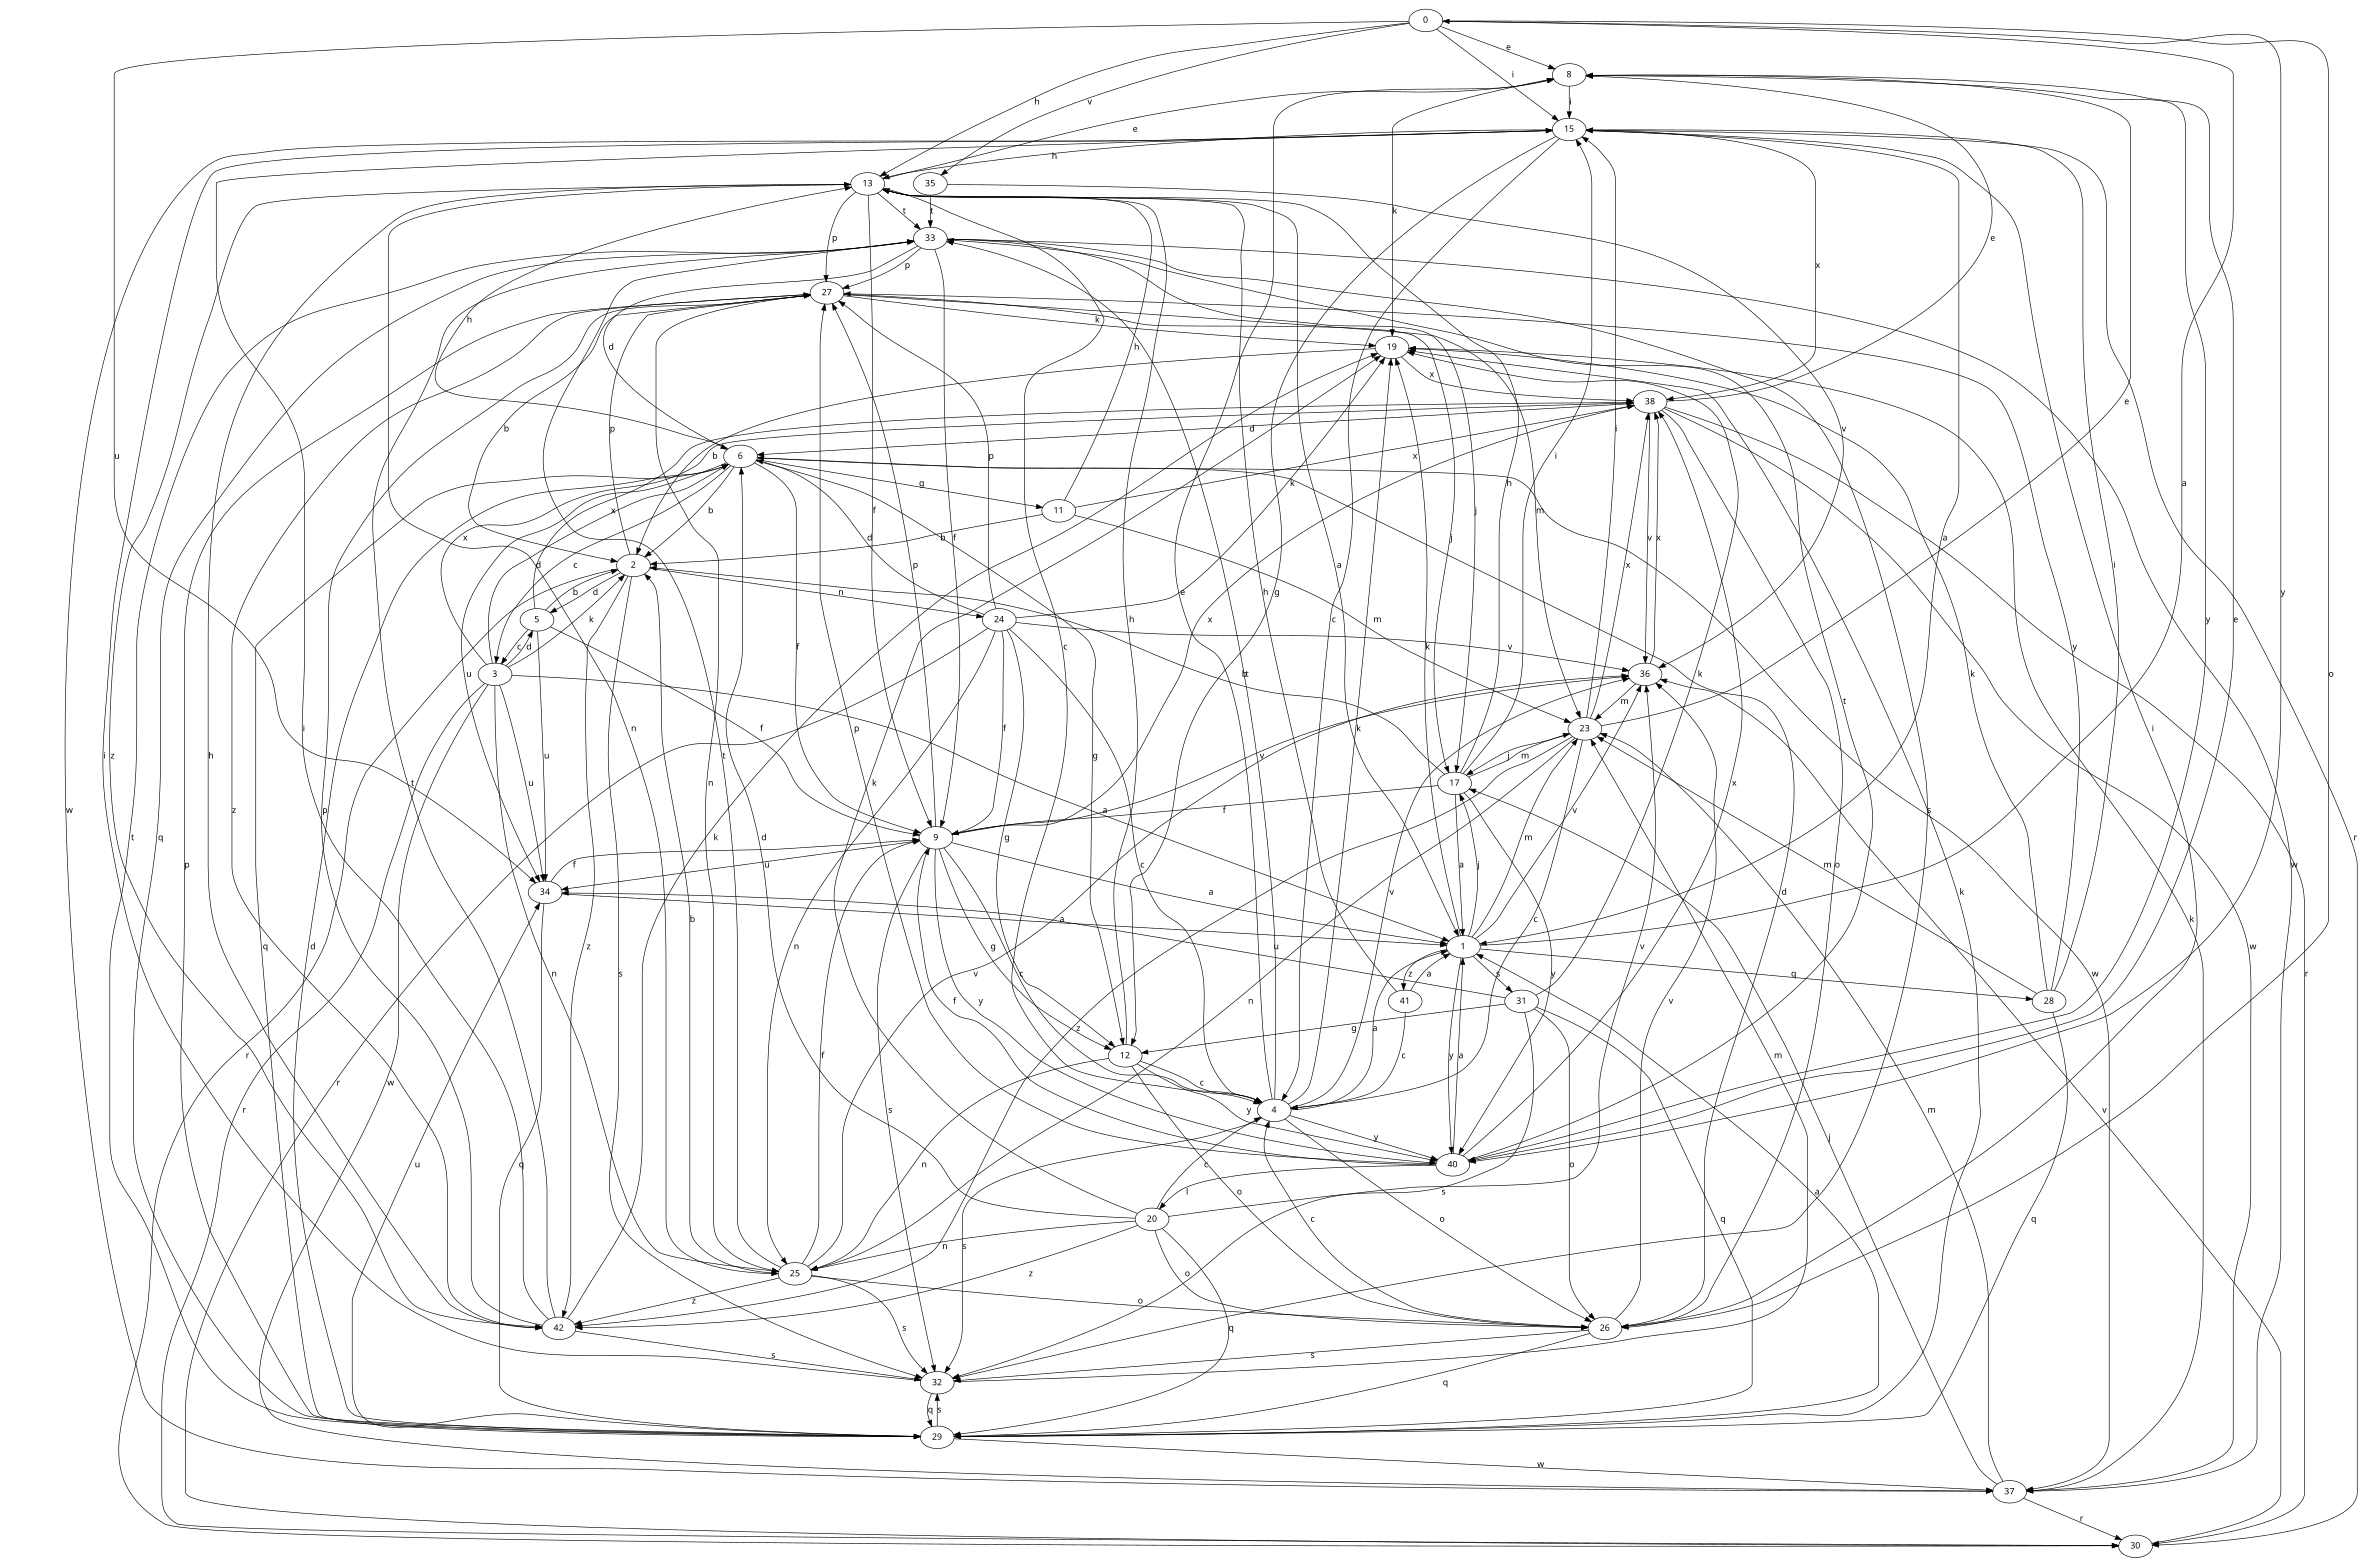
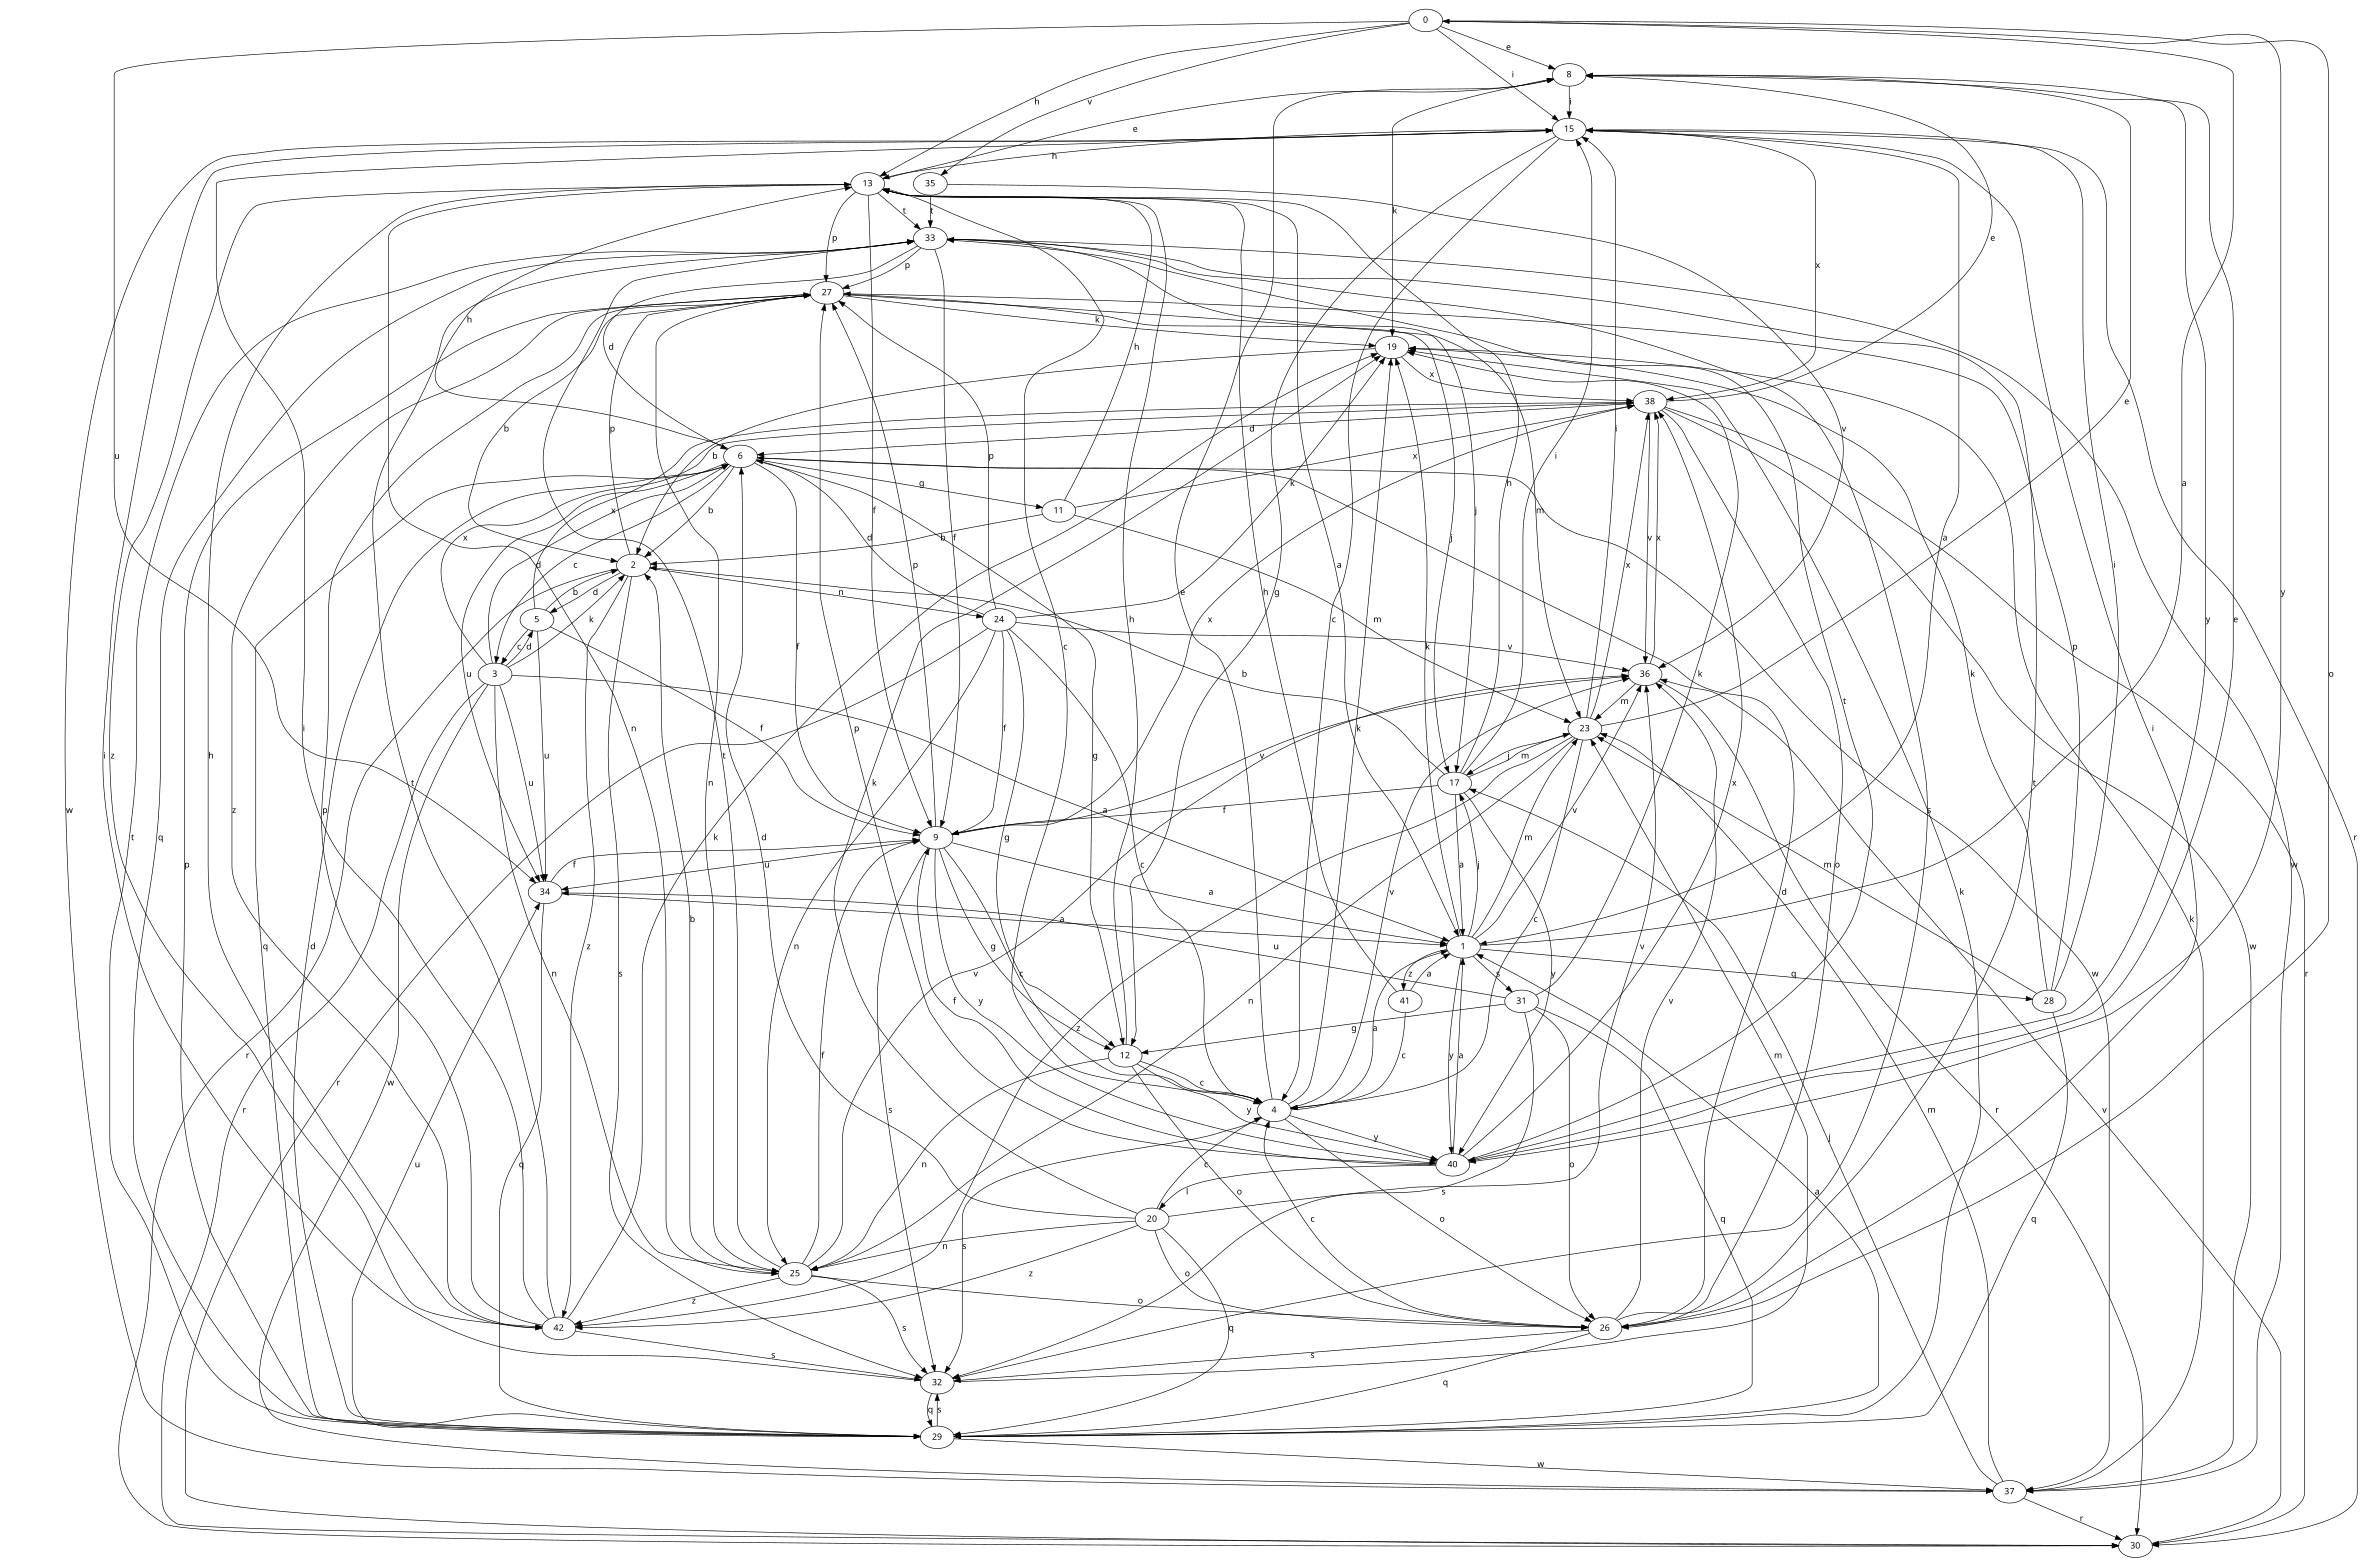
(1230, 606) -> (2020, 414)
(2075, 647) -> (2075, 647)
none -> (1957, 1080)
